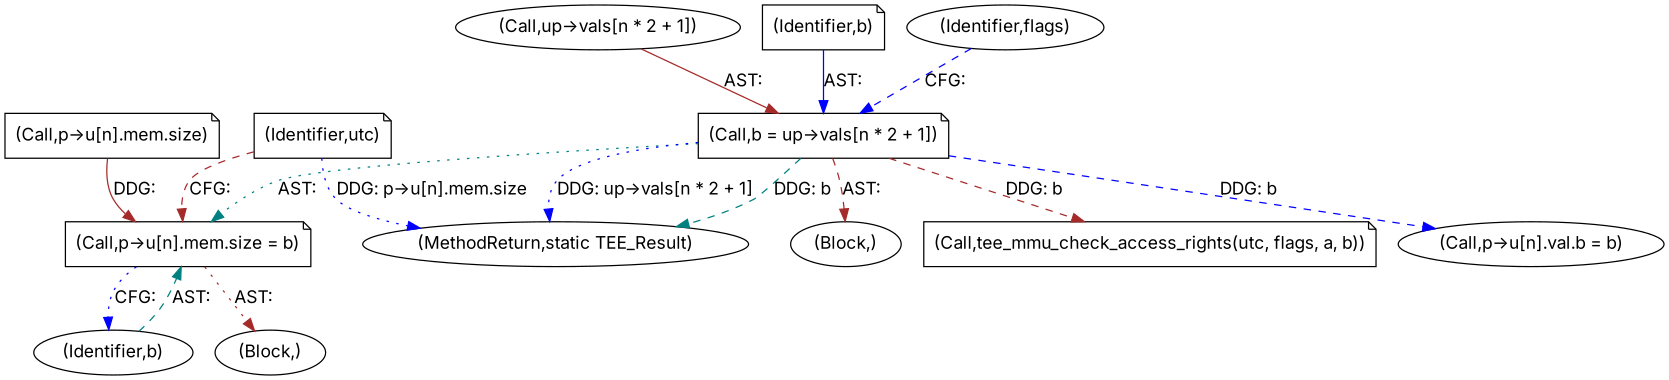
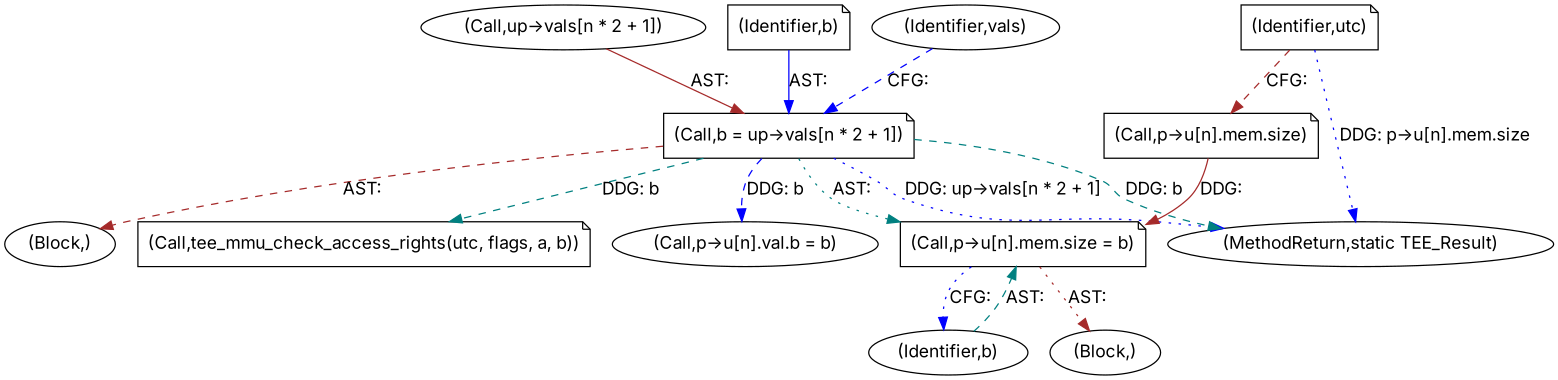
(1005, 27) -> (966, 27)
(206, 168) -> (1265, 77)
(981, 188) -> (583, 188)
